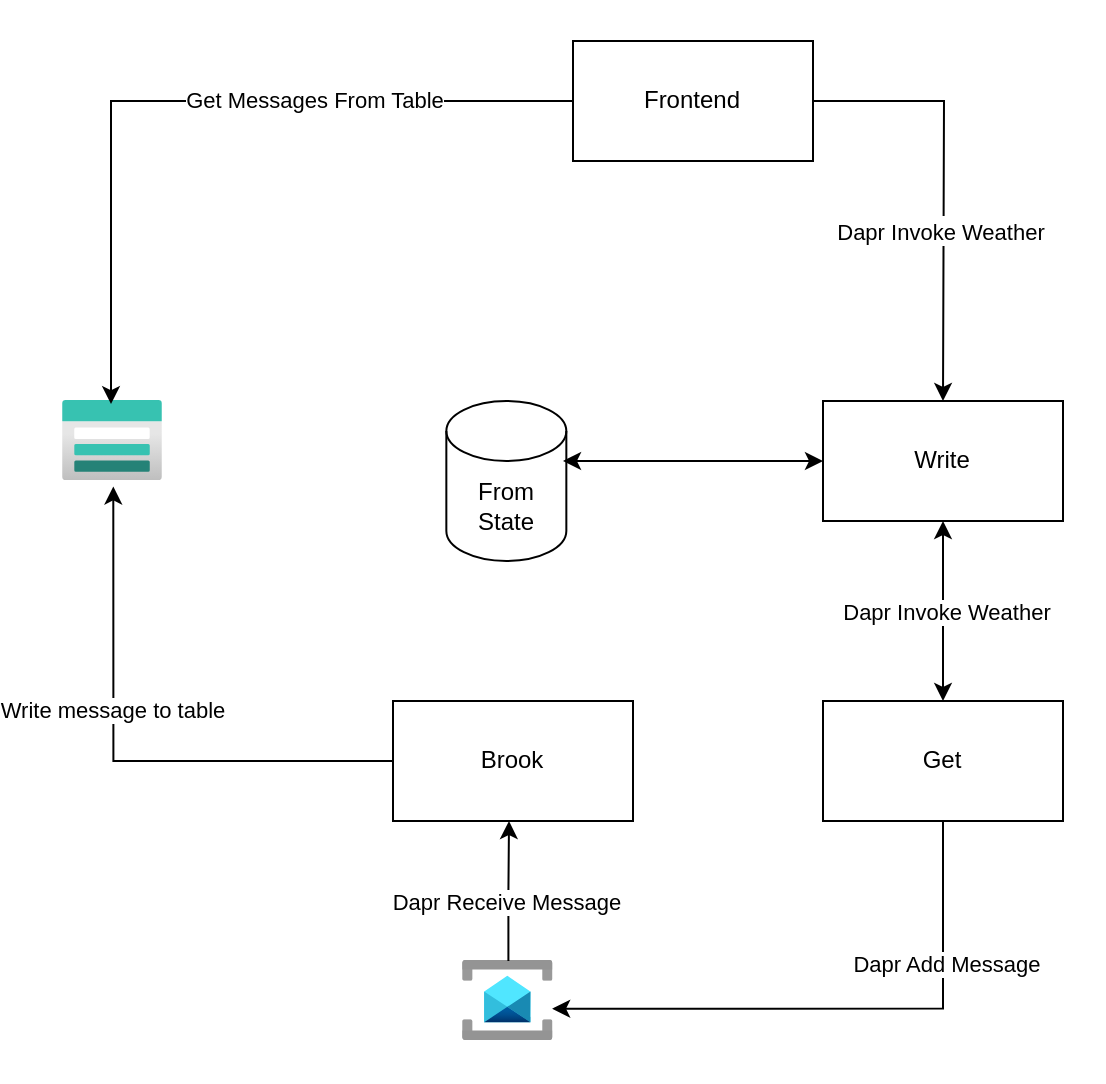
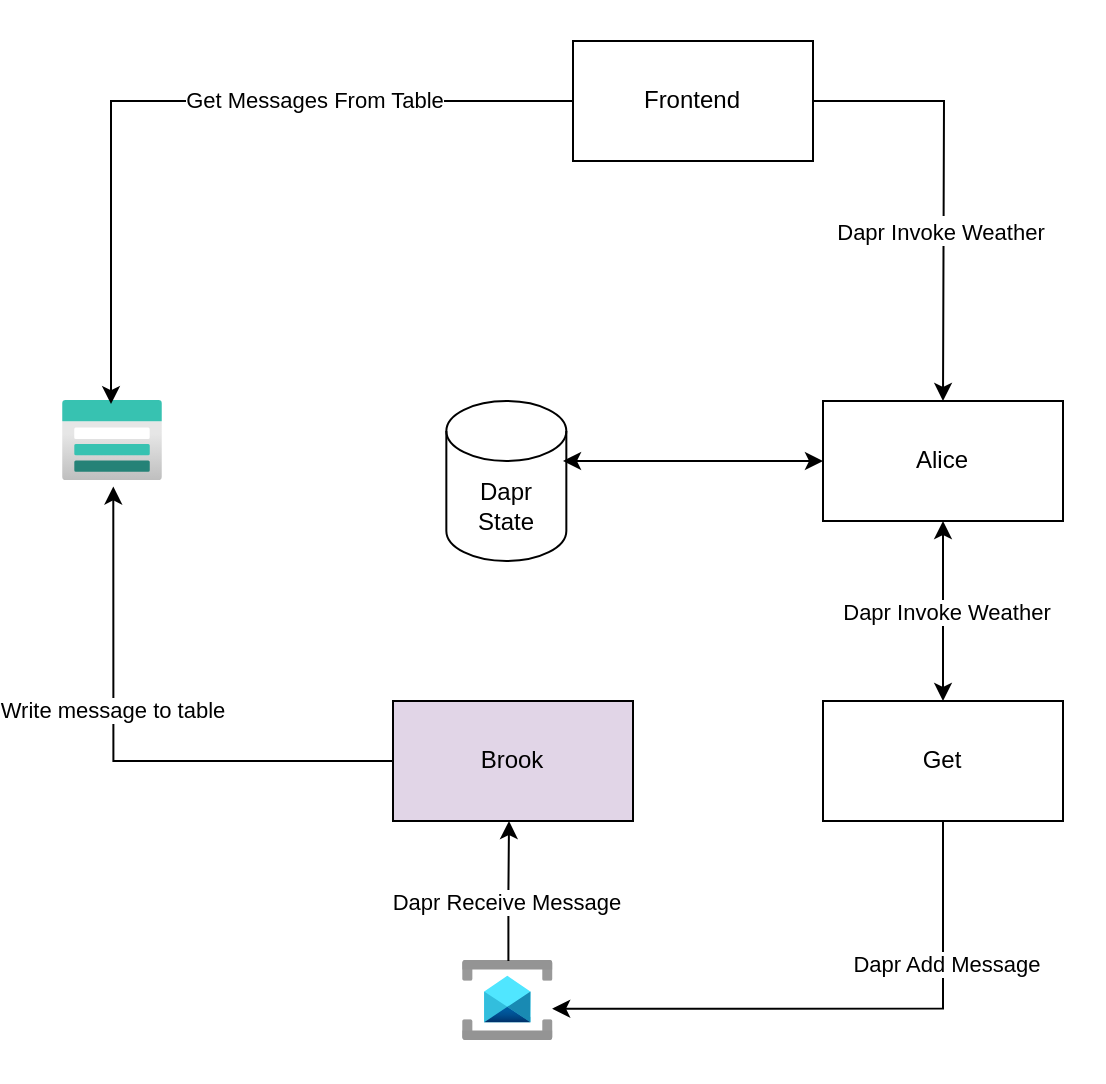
(943, 461) -> (943, 461)
(507, 507) -> (507, 507)
(513, 761) -> (513, 761)
